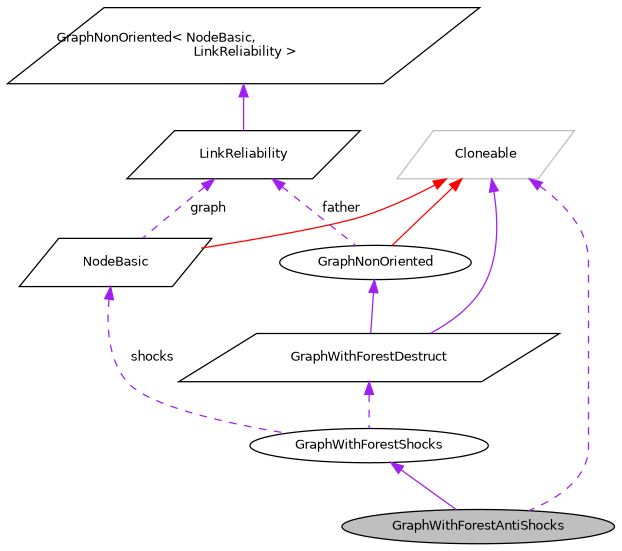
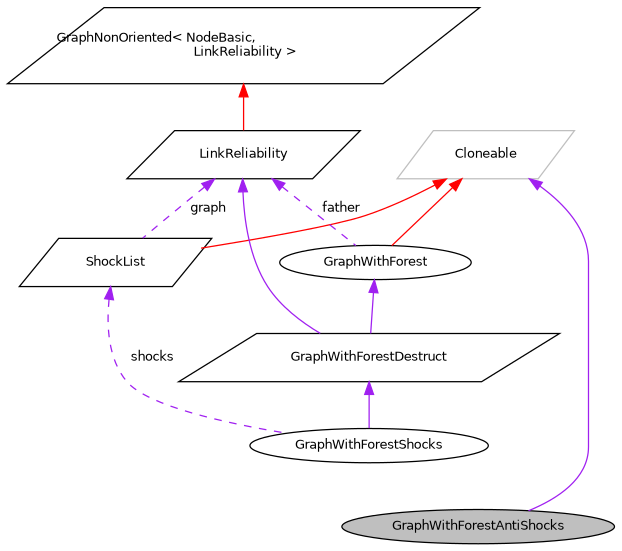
(244, 114) -> (244, 114)
(116, 262) -> (116, 262)
(375, 262) -> (375, 262)
(489, 275) -> (261, 274)
(589, 354) -> (589, 354)
(369, 411) -> (369, 411)
(429, 490) -> none
